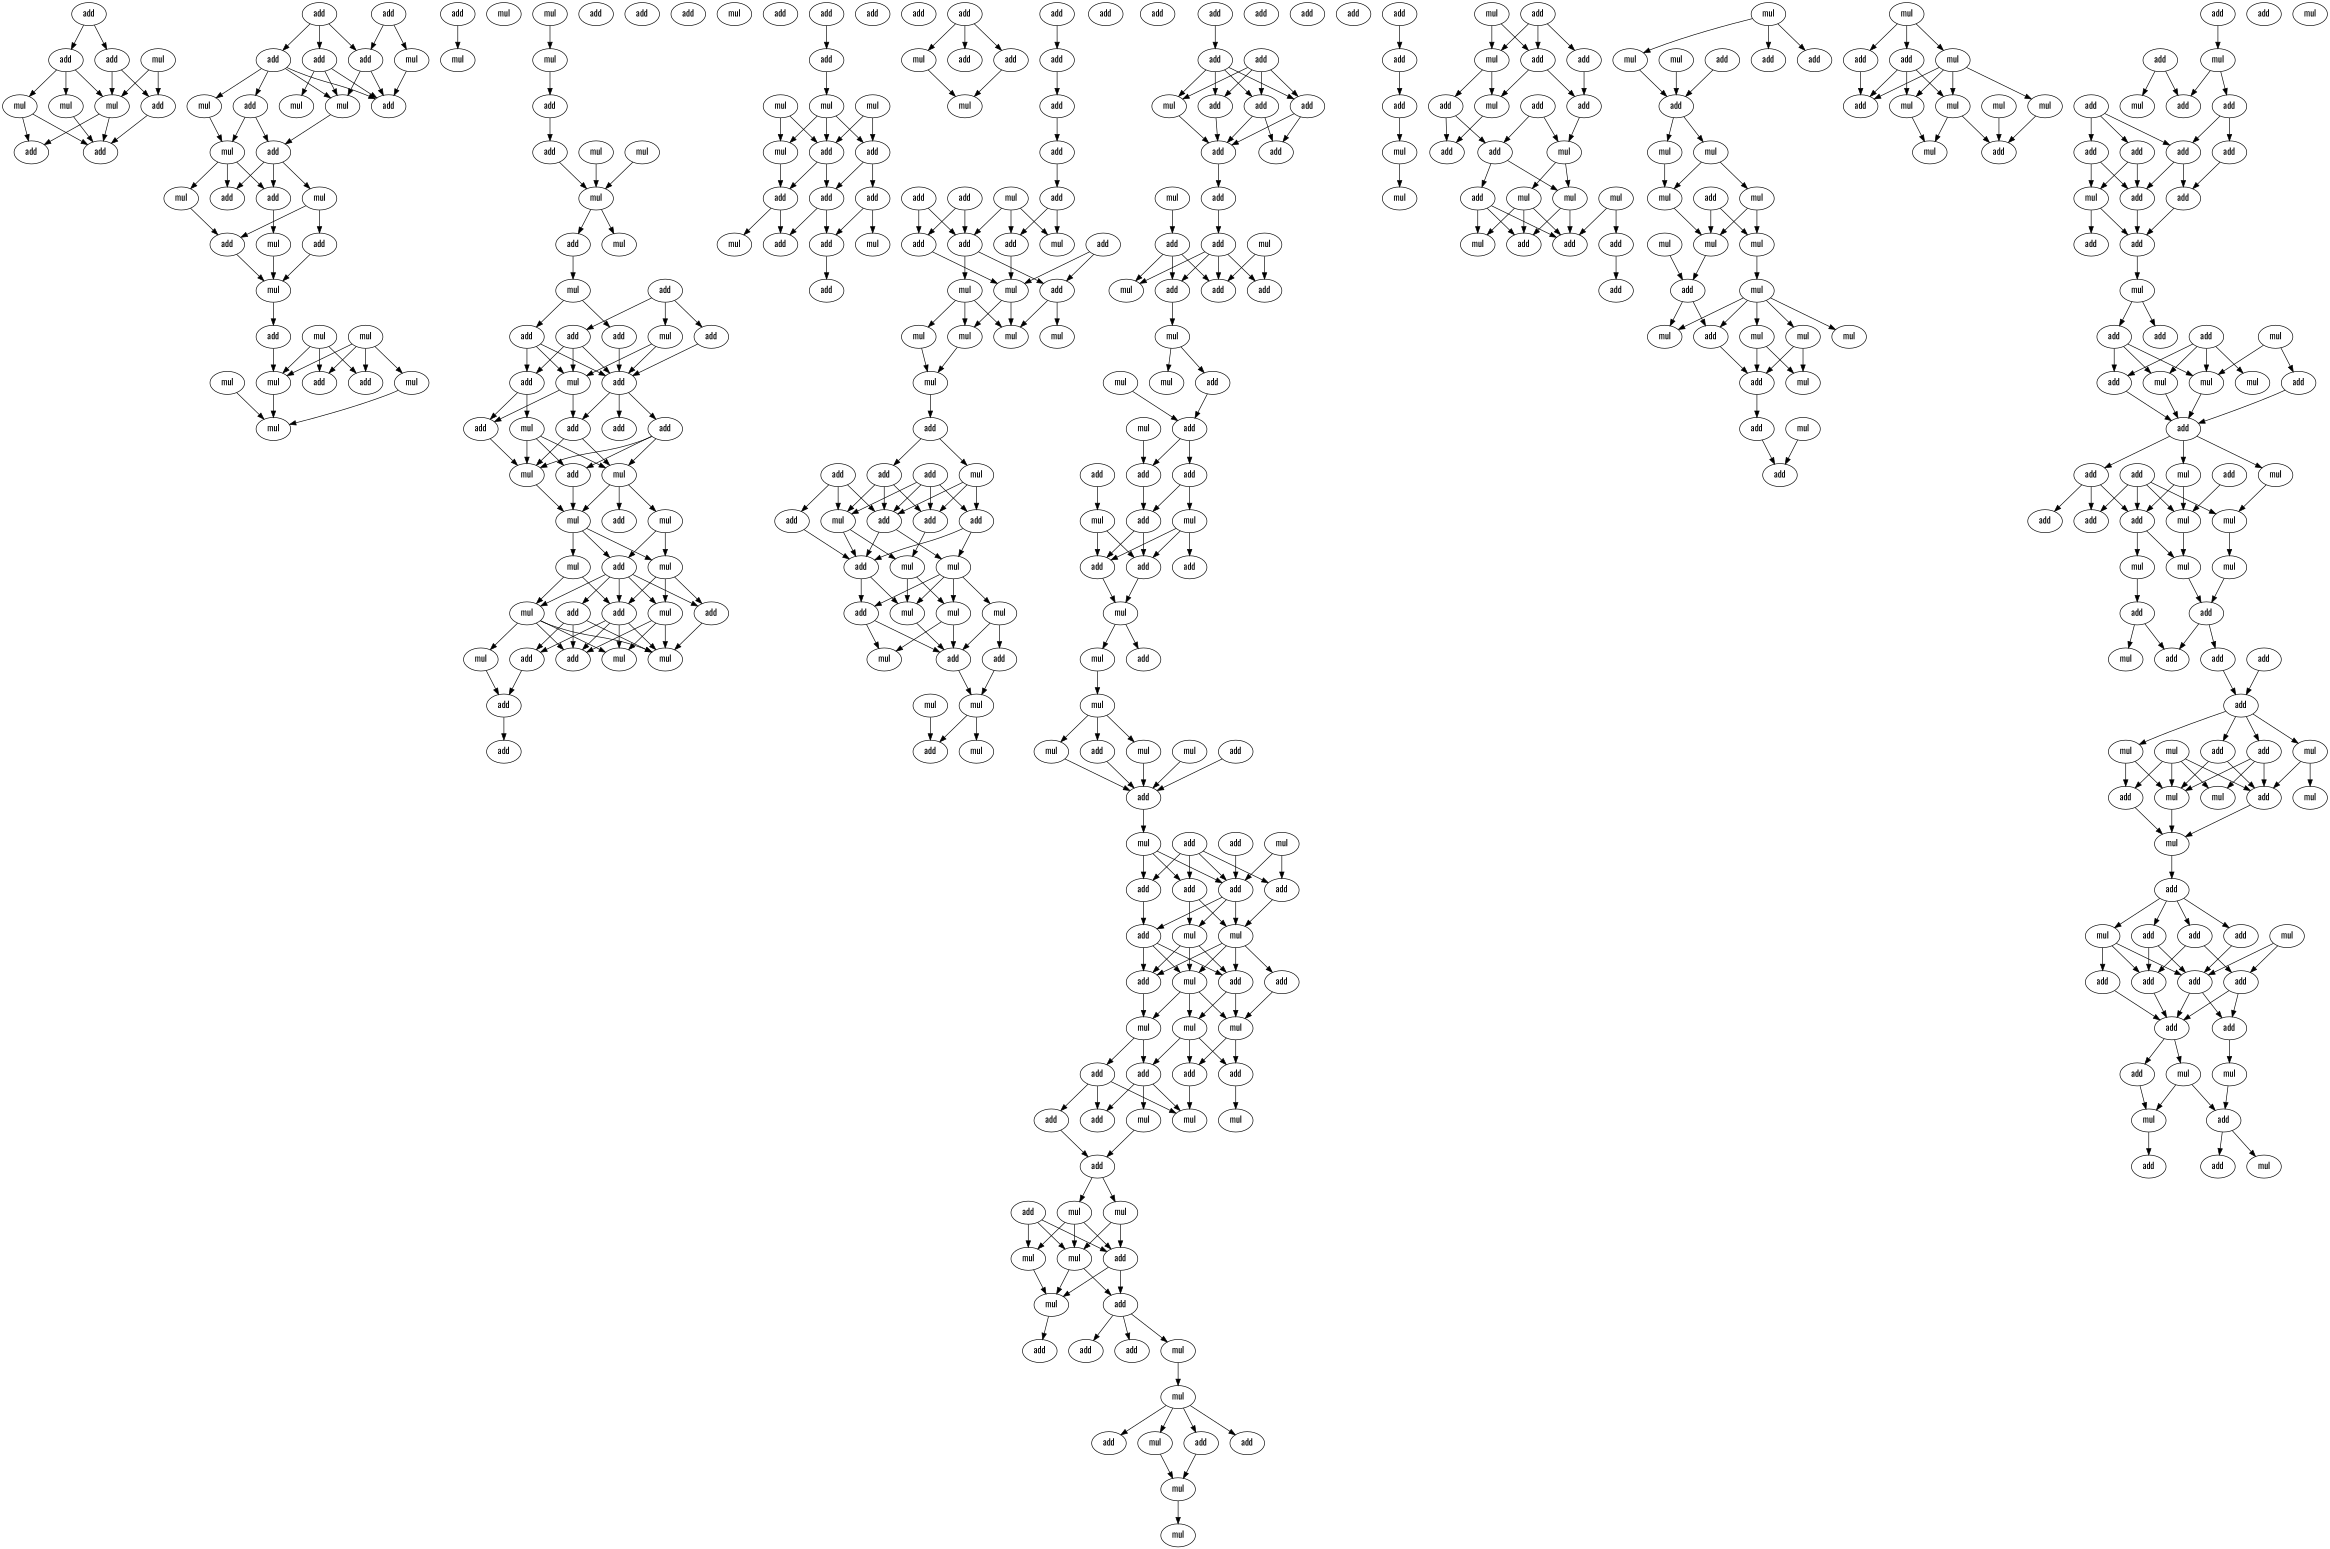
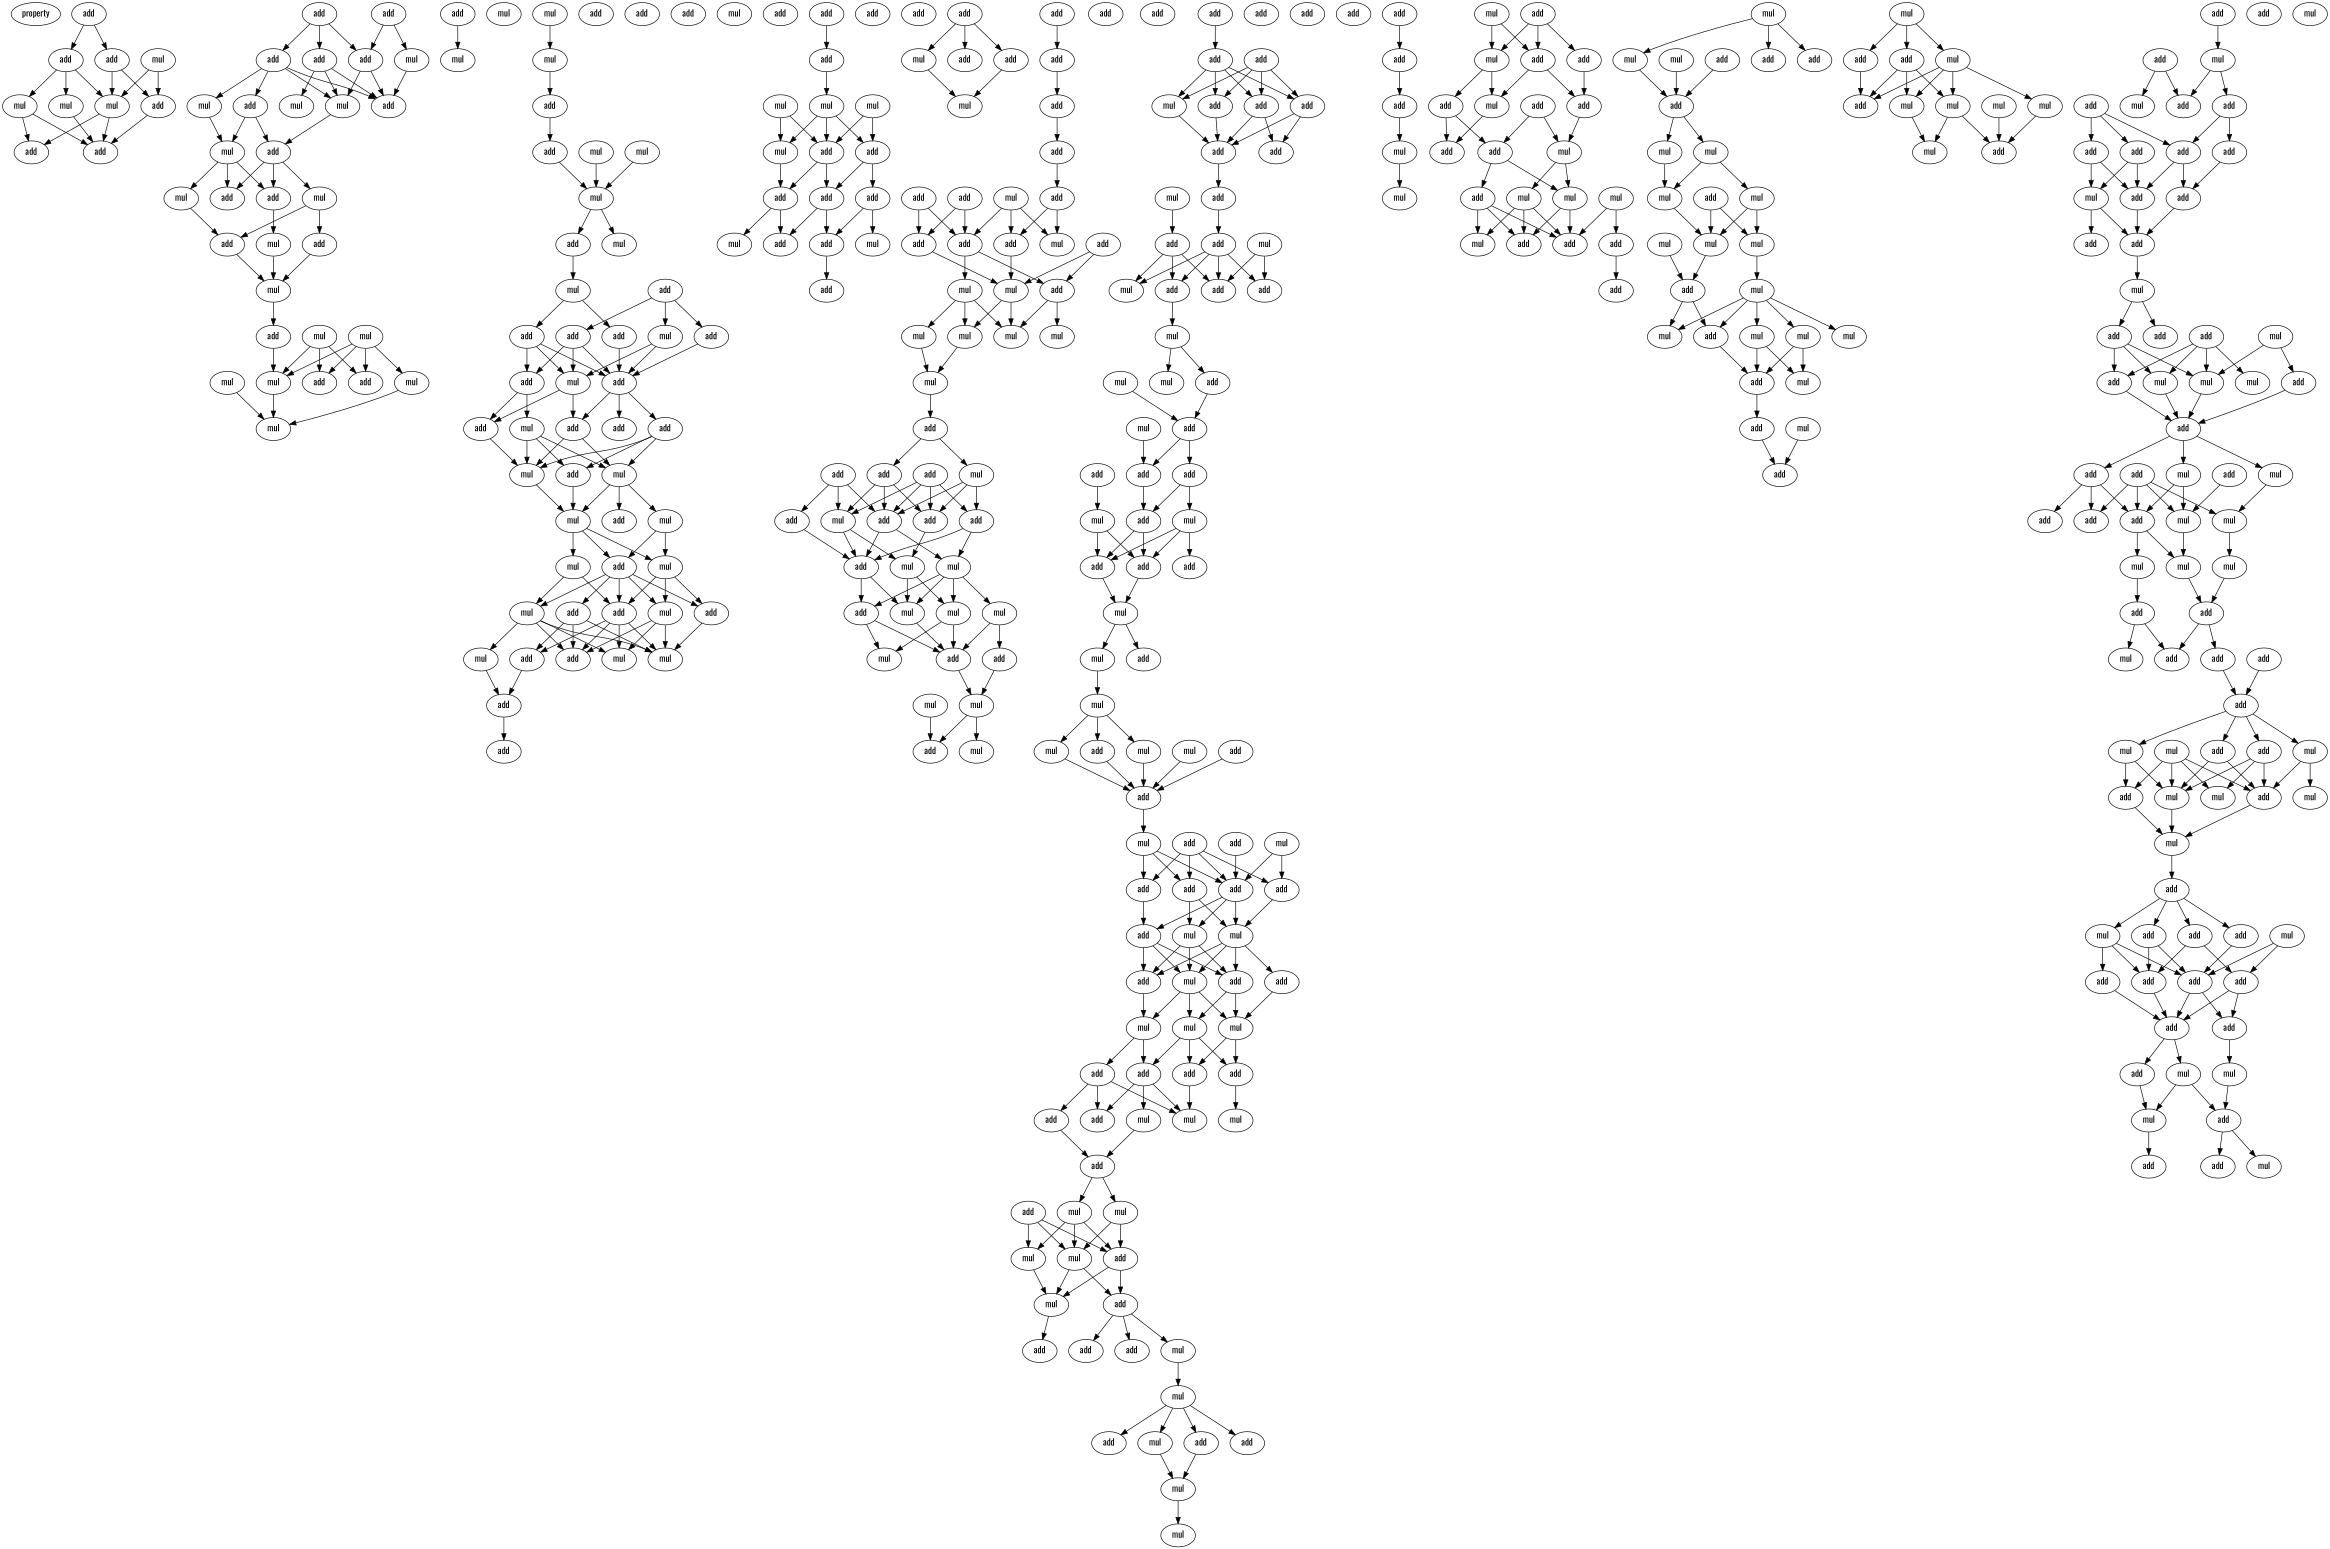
none -> (36, 14)
